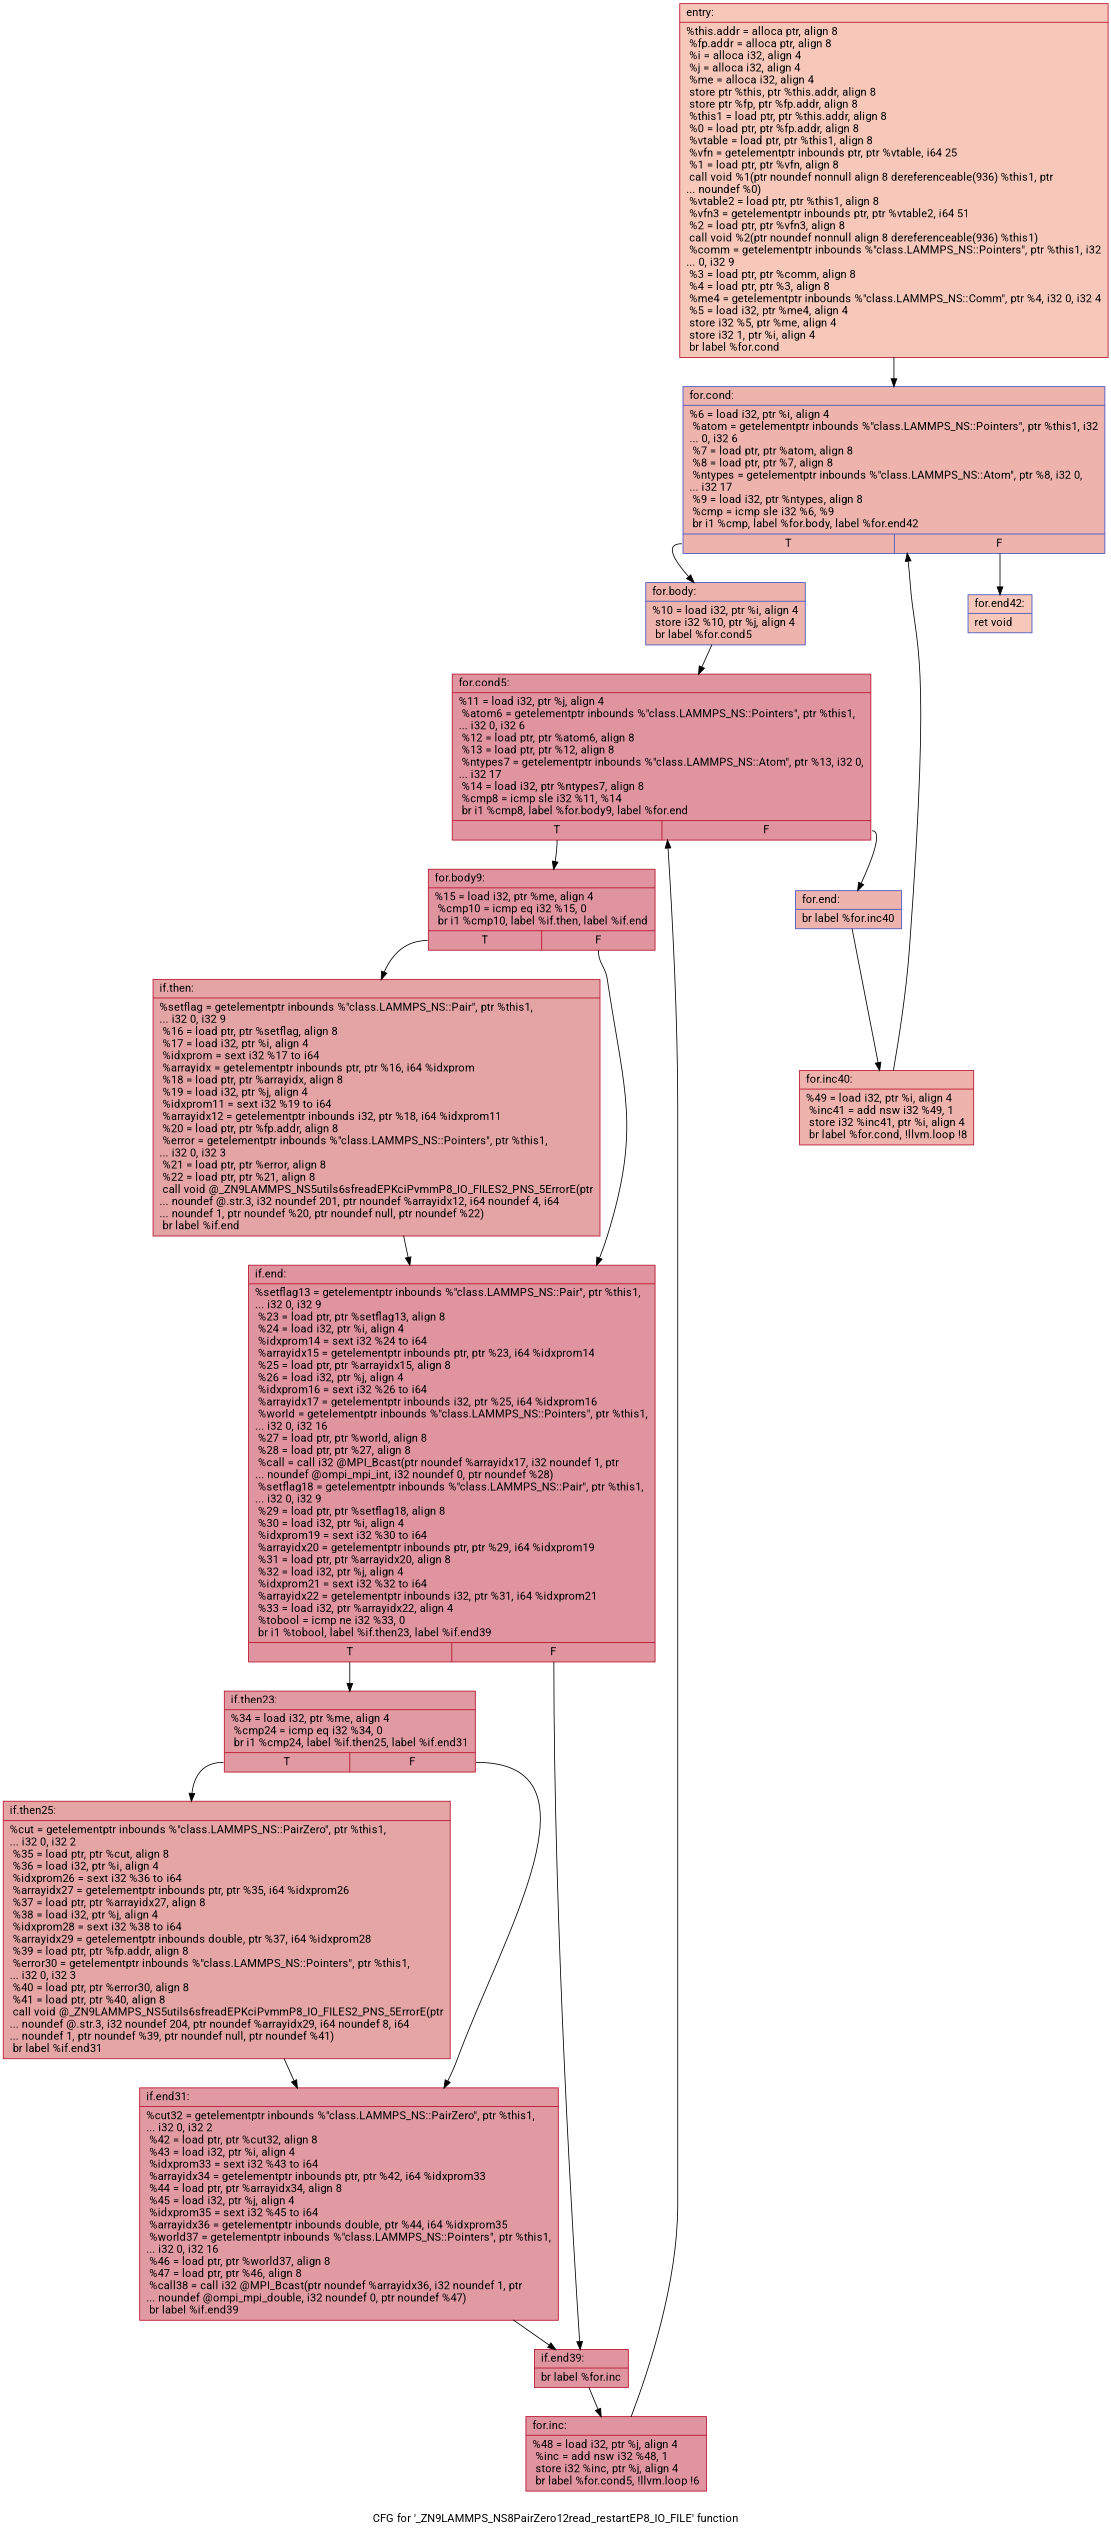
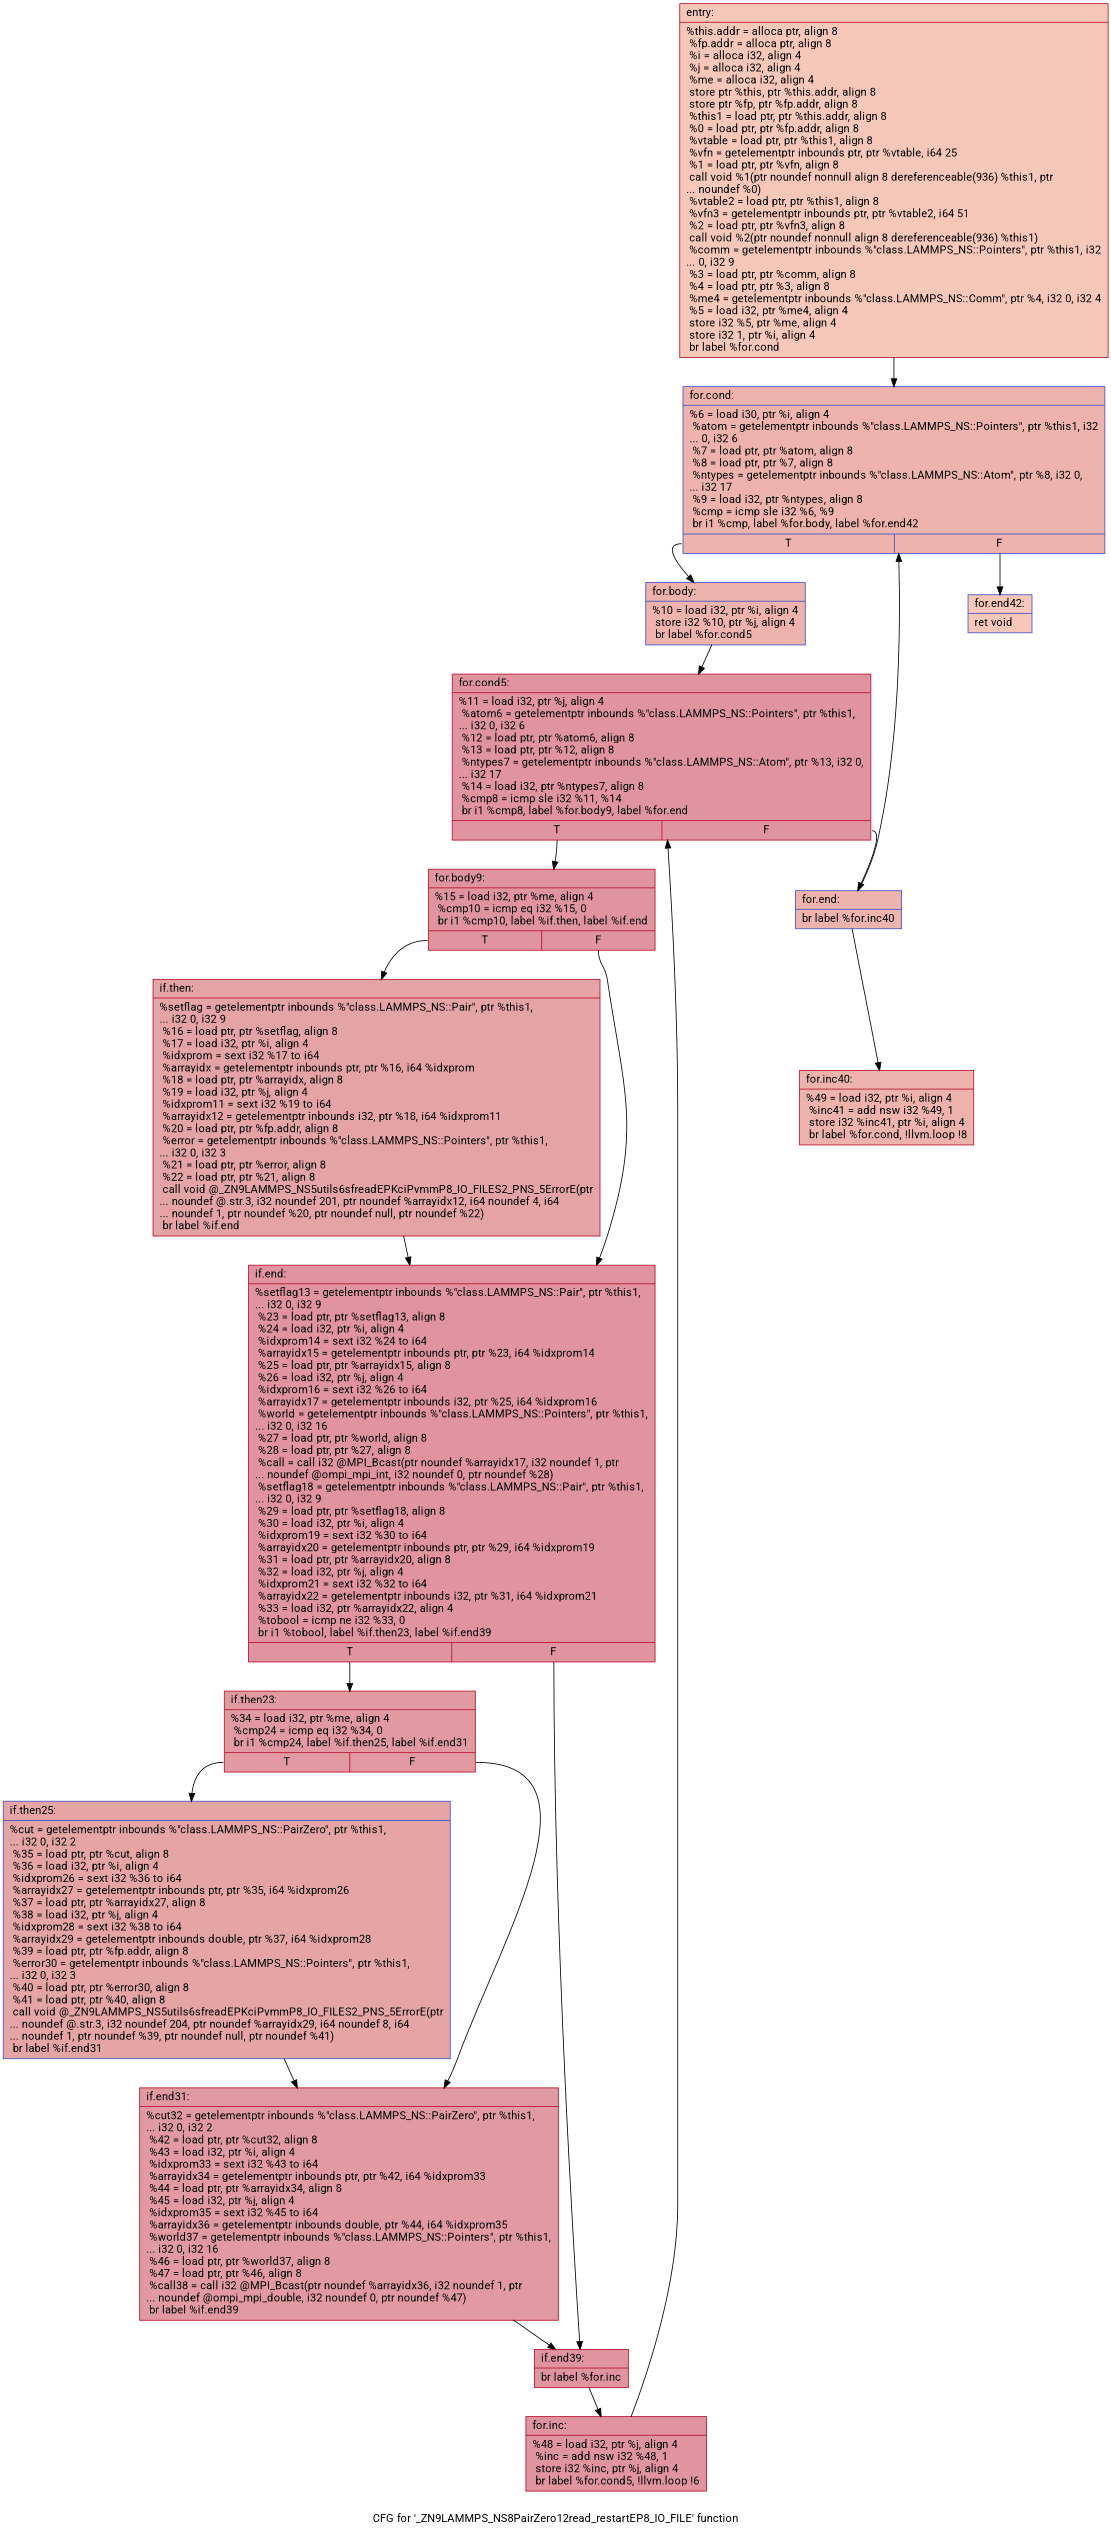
(760, 415) -> (760, 415)
(918, 816) -> (894, 729)
(227, 1930) -> (227, 1930)
